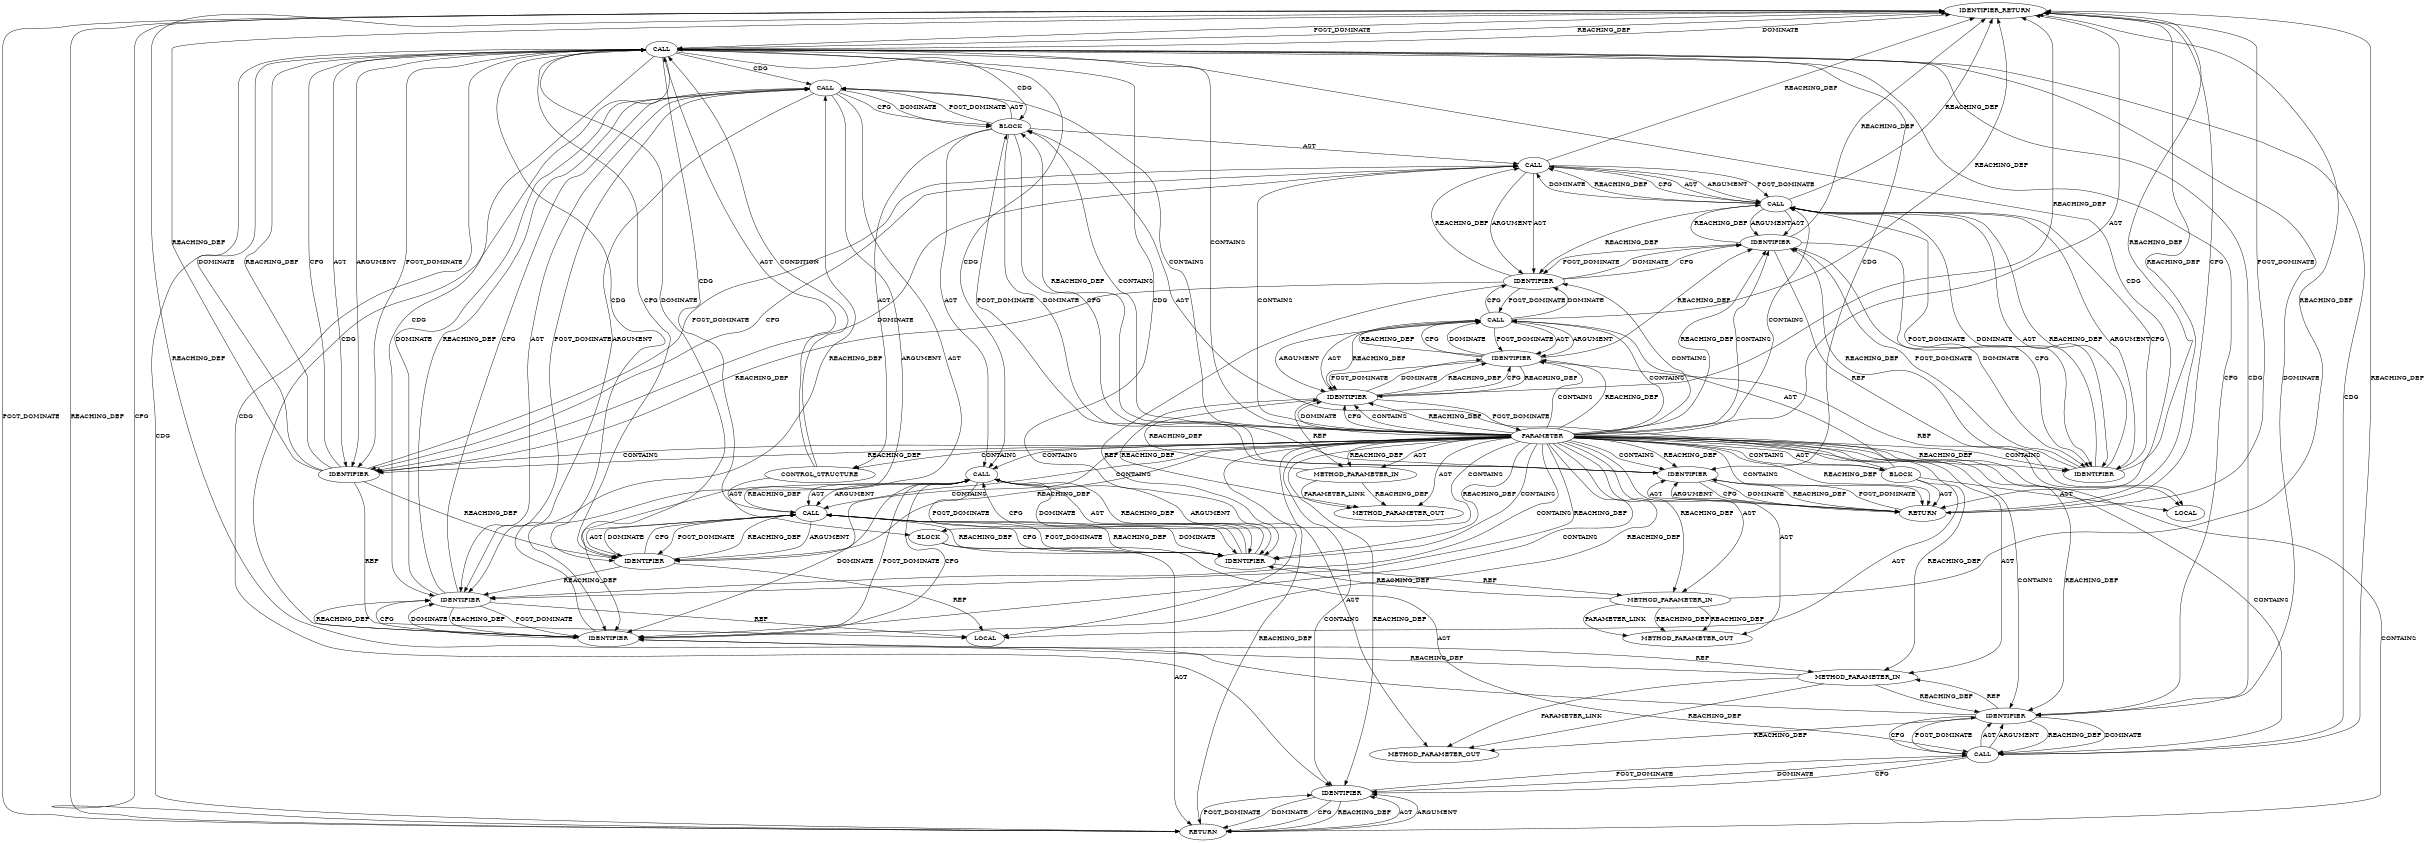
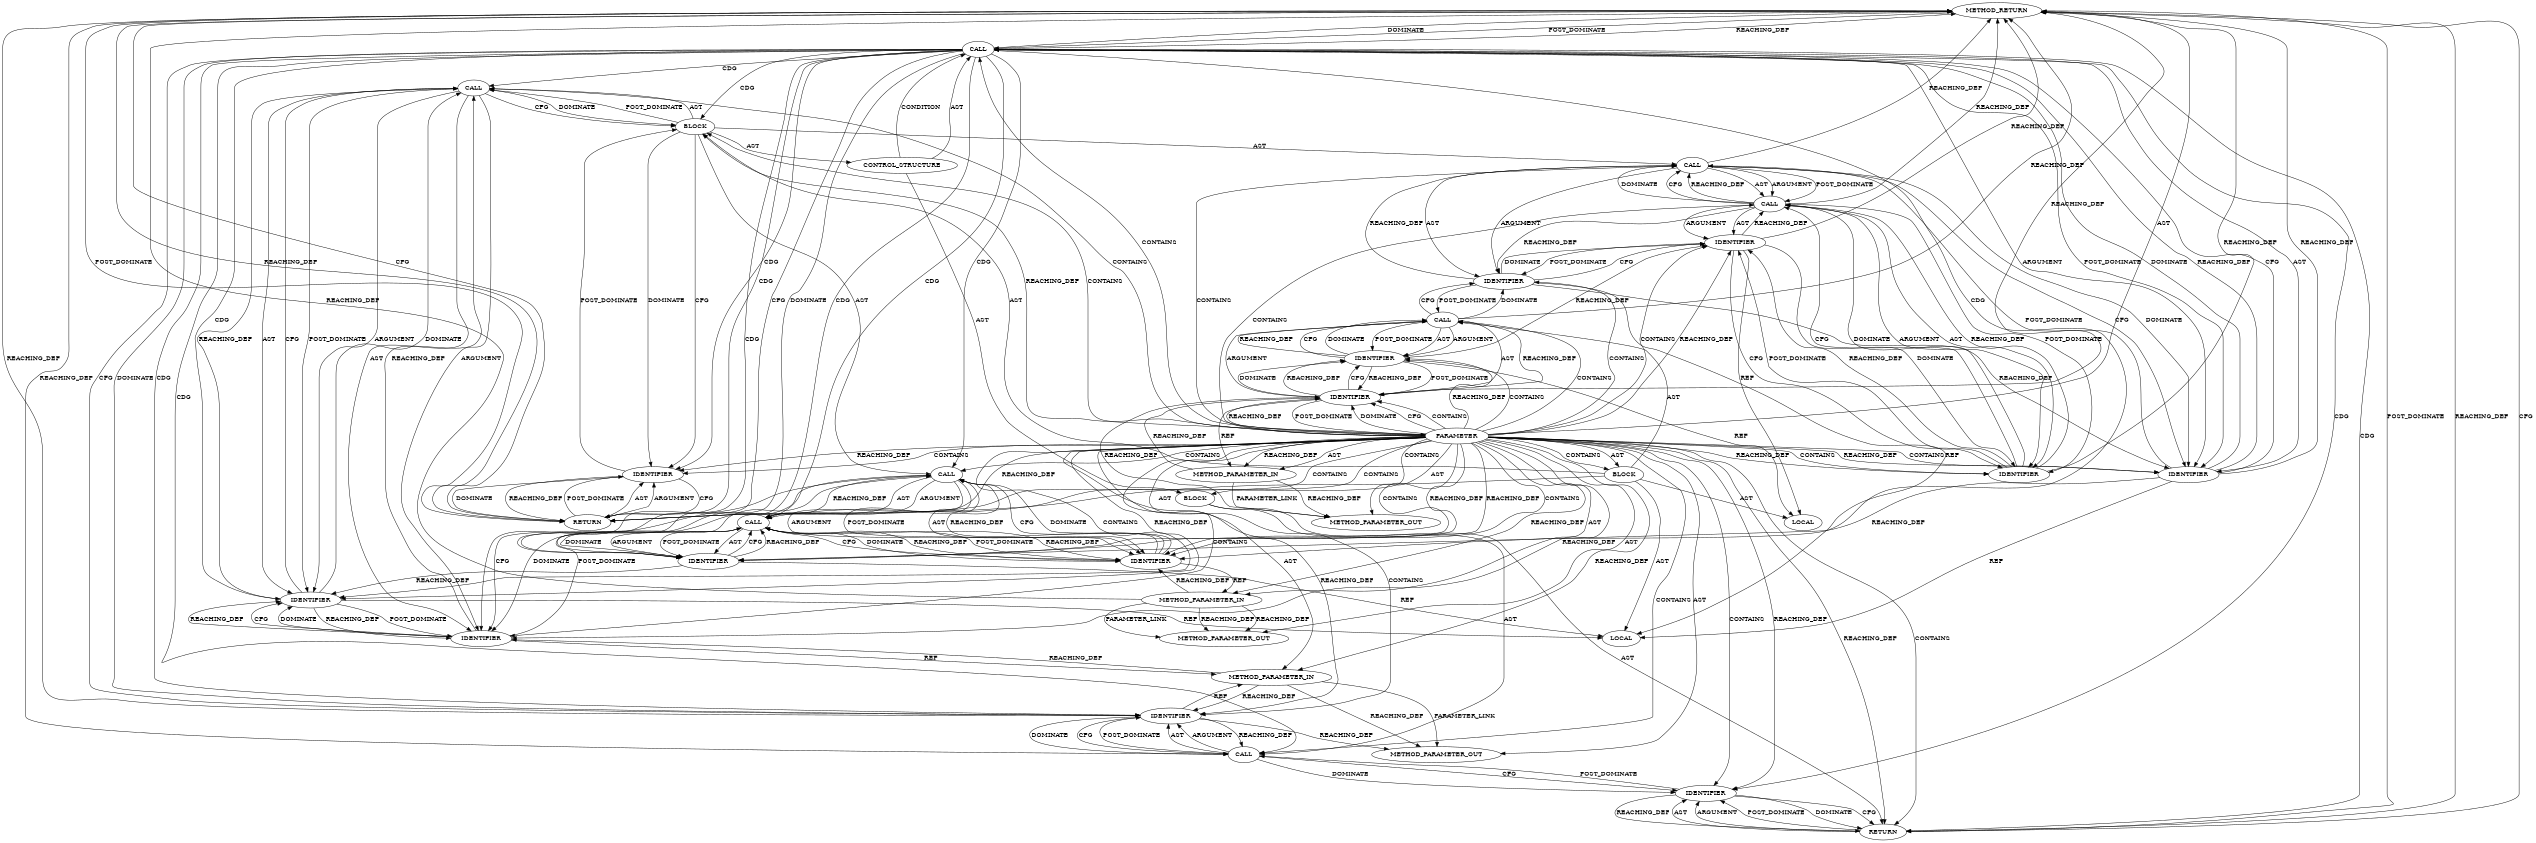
(1995, 11) -> (1997, 11)
(1185, 446) -> none
